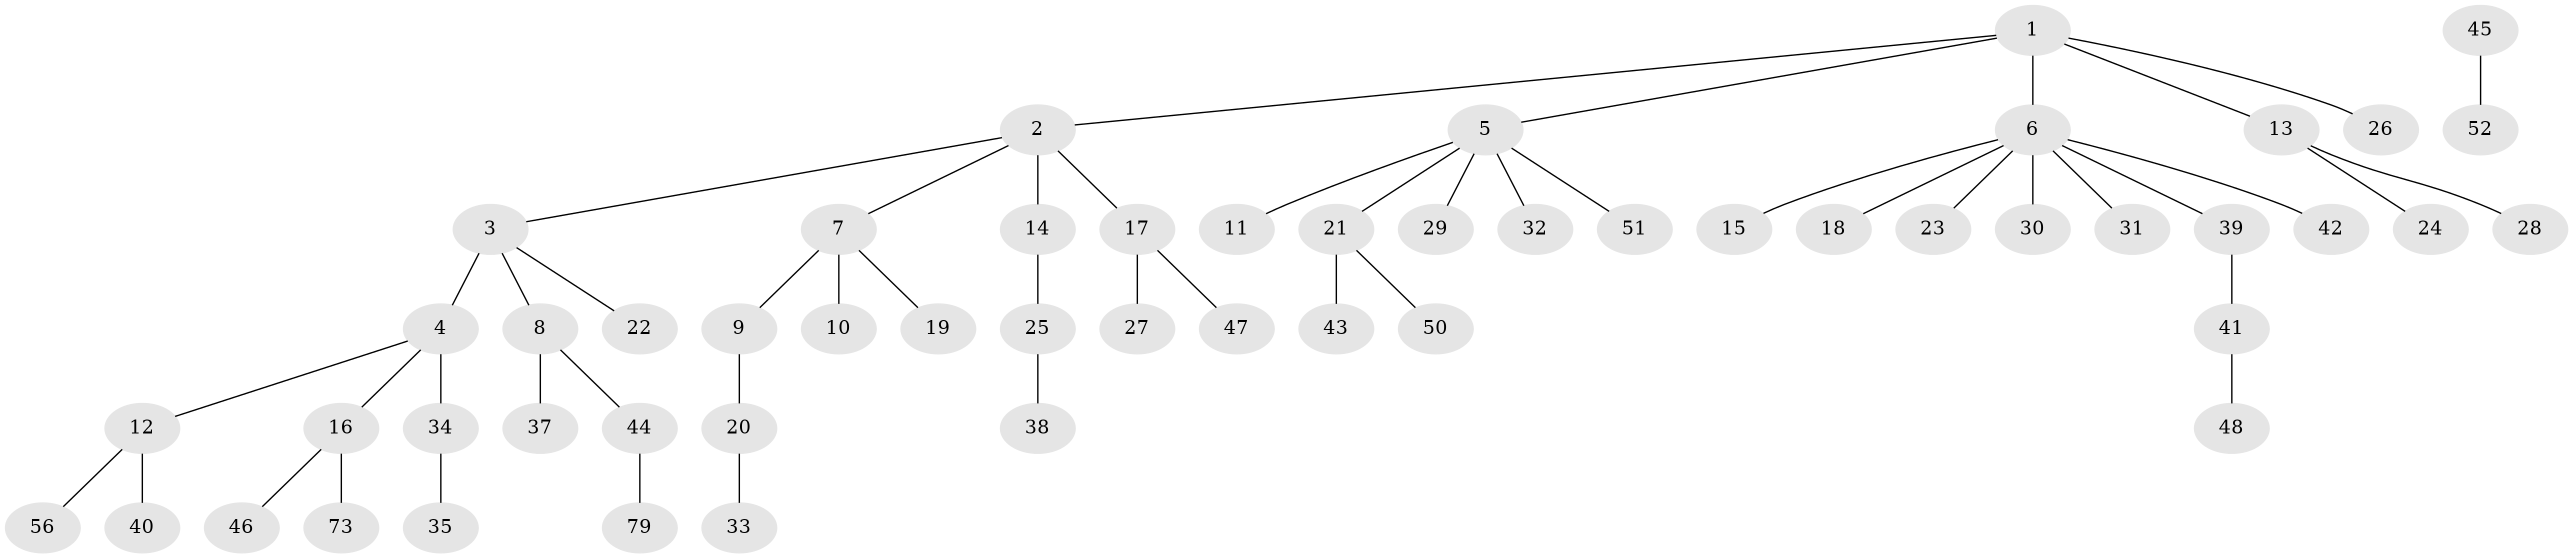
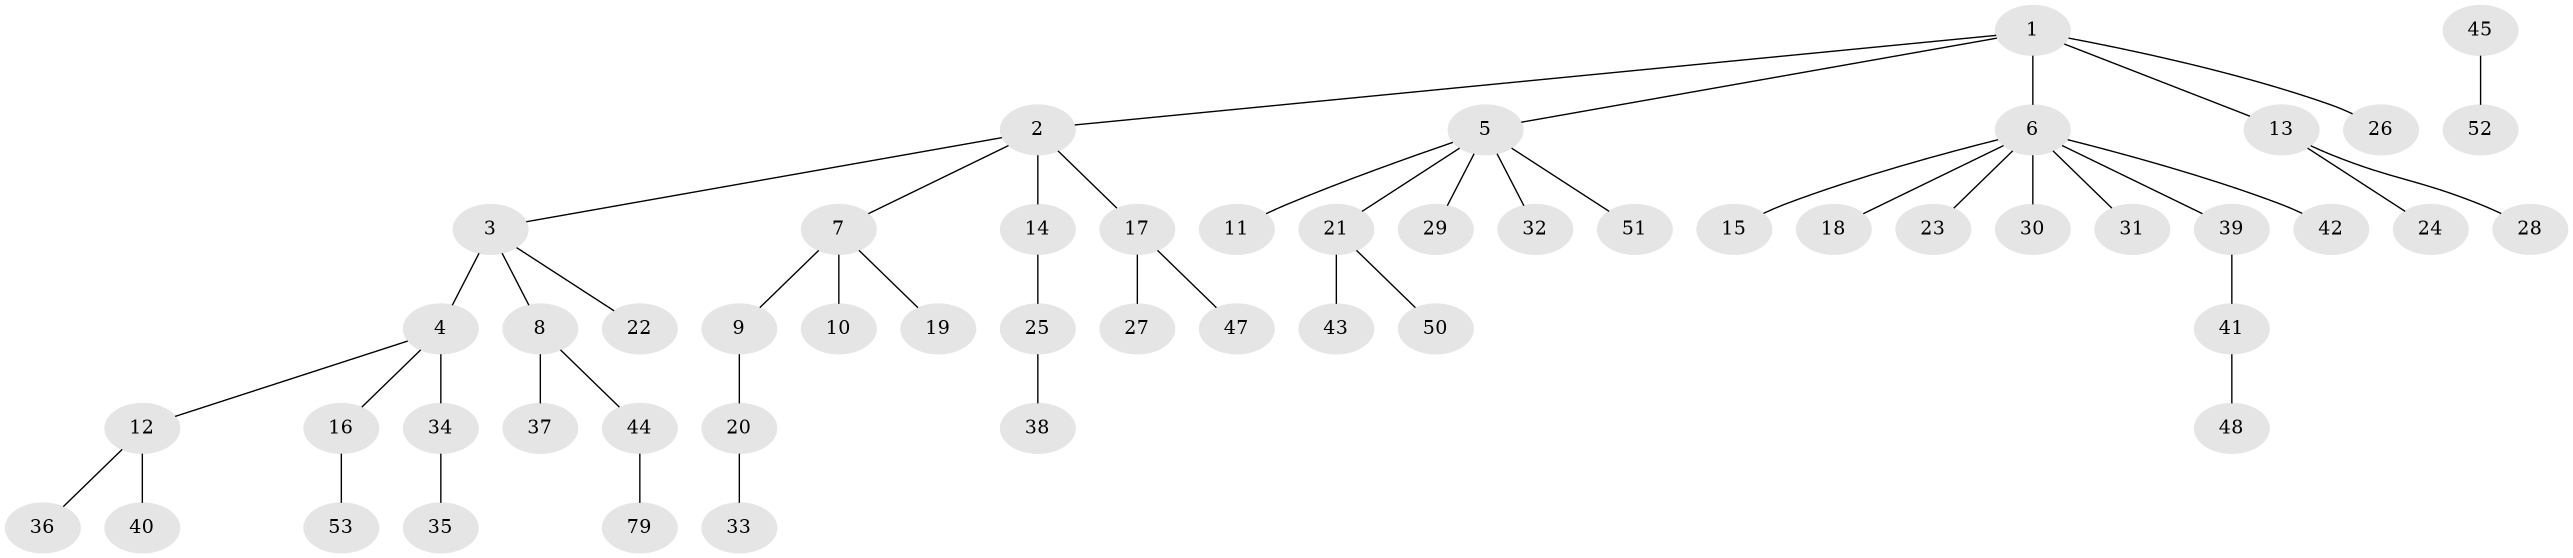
(43, 528) -> (43, 528)
(242, 528) -> none
(341, 528) -> (341, 528)
